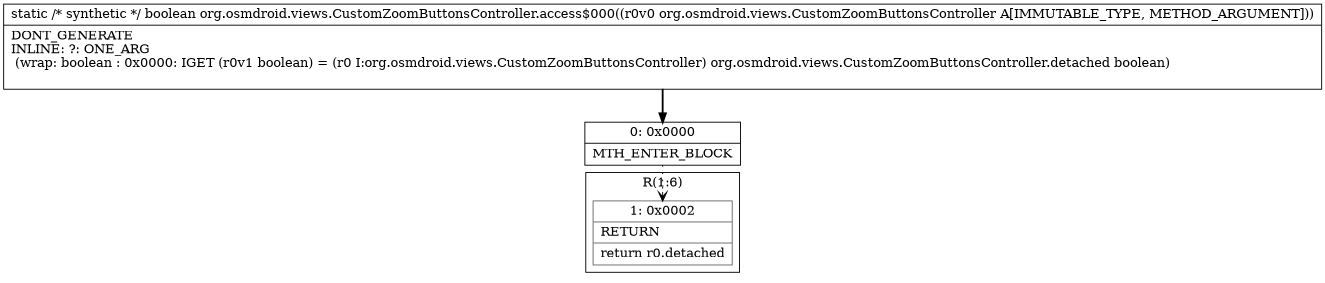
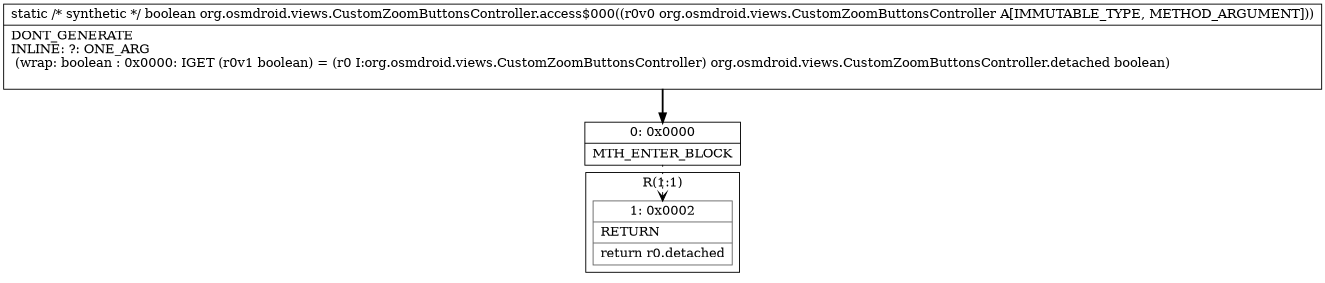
(663, 183) -> (663, 183)
